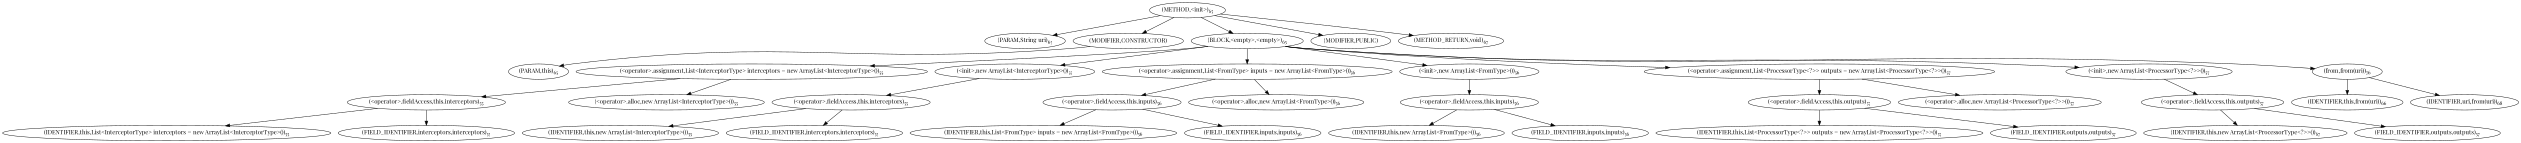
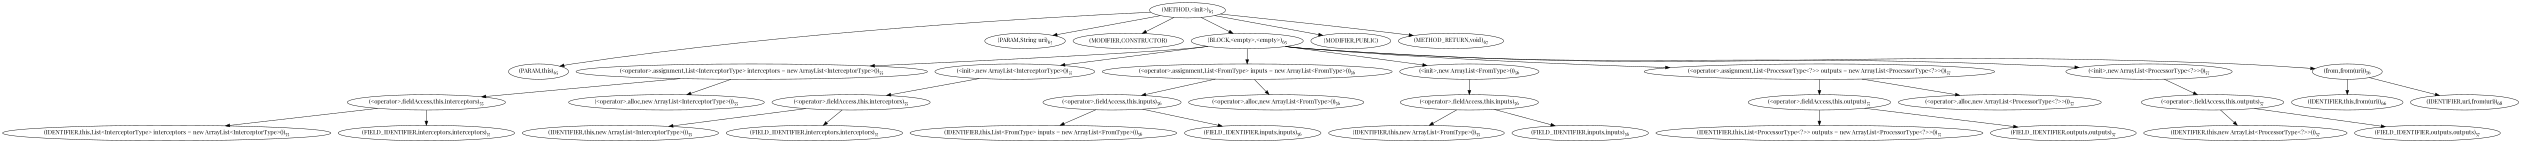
(827, 53) -> (857, 32)
(1478, 132) -> (1478, 132)
(2318, 132) -> (2318, 132)
